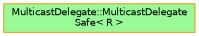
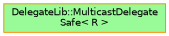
(99, 18) -> (85, 18)
